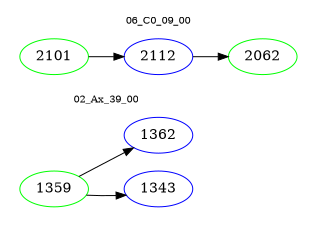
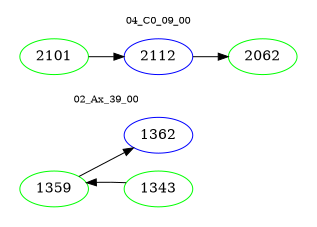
(158, 21) -> (158, 21)
(158, 189) -> (158, 189)
(101, 196) -> (111, 182)
